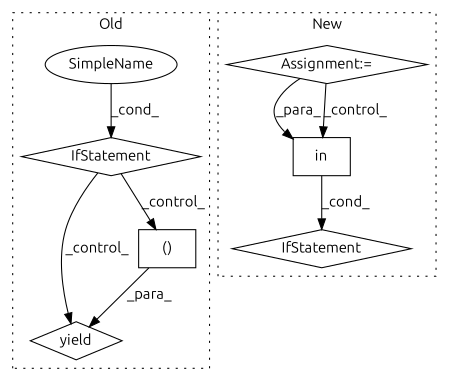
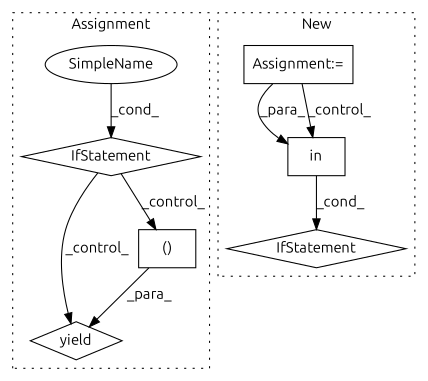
(111, 25) -> (111, 25)
(327, 65) -> (298, 65)
